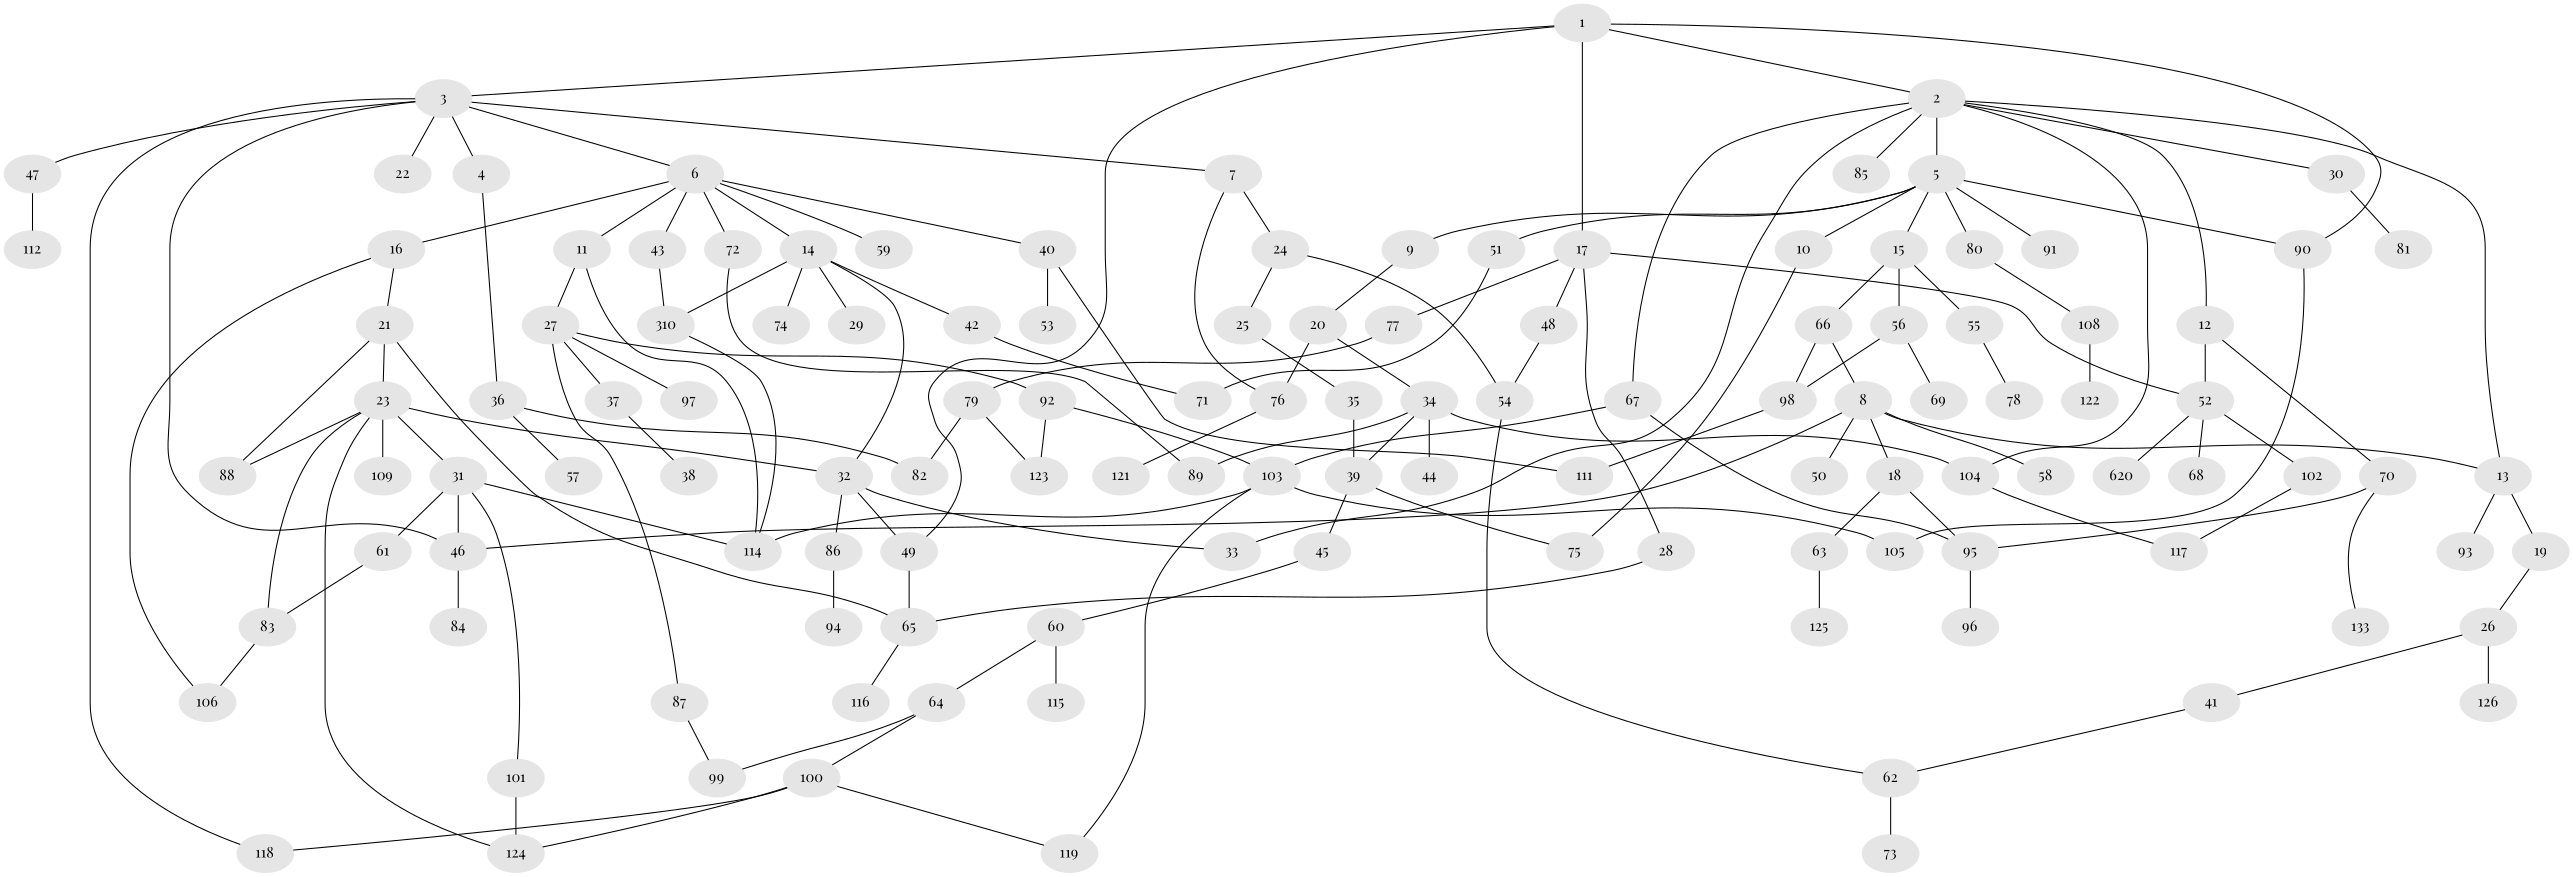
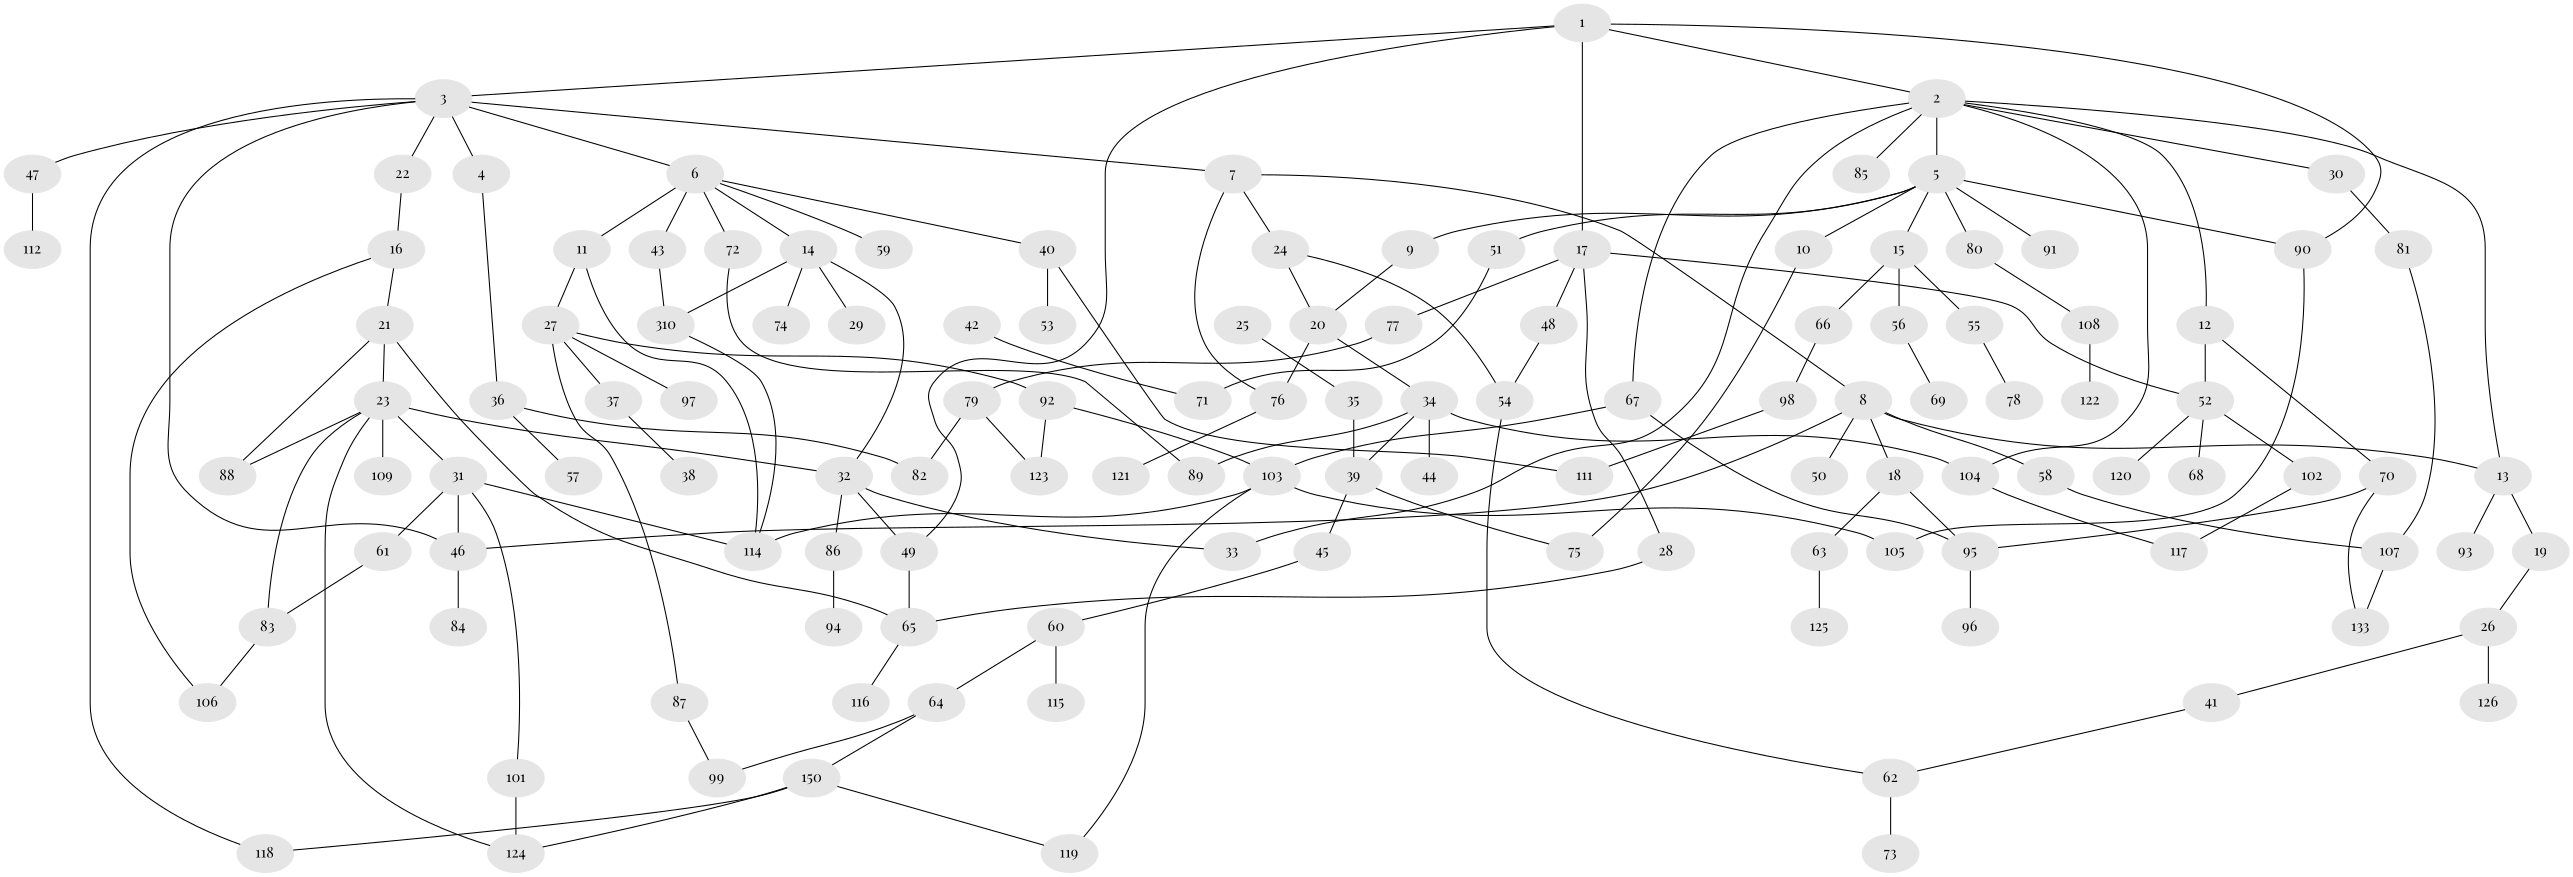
(546, 212) -> (400, 212)
(1261, 287) -> (1299, 287)
(890, 288) -> none
(1840, 357) -> (1546, 208)
(1849, 359) -> none
(2121, 476) -> (2121, 476)
none -> (2390, 552)
(812, 778) -> (812, 778)
